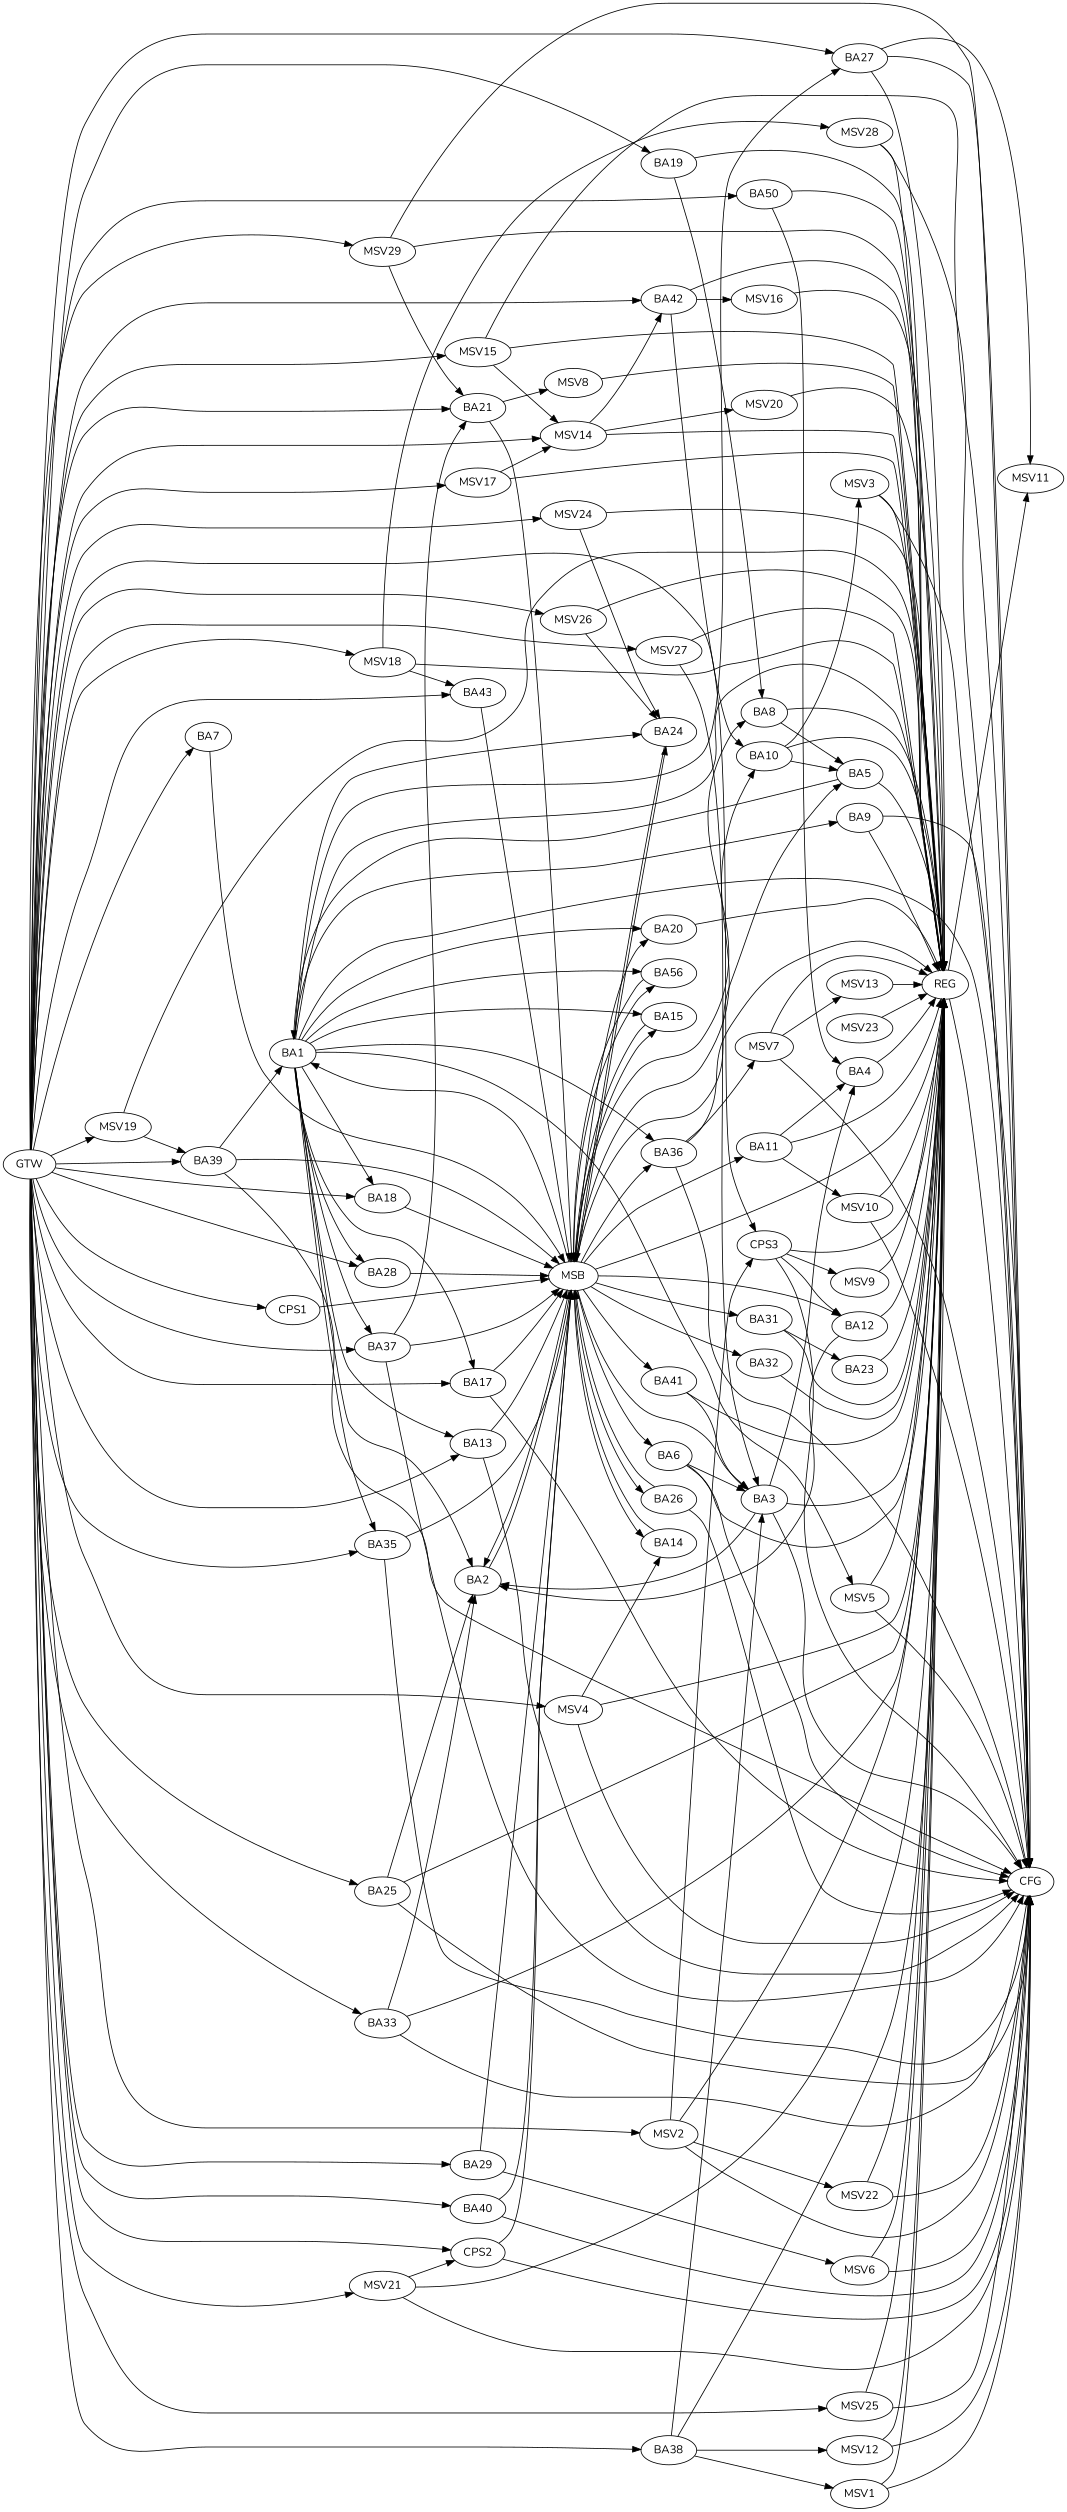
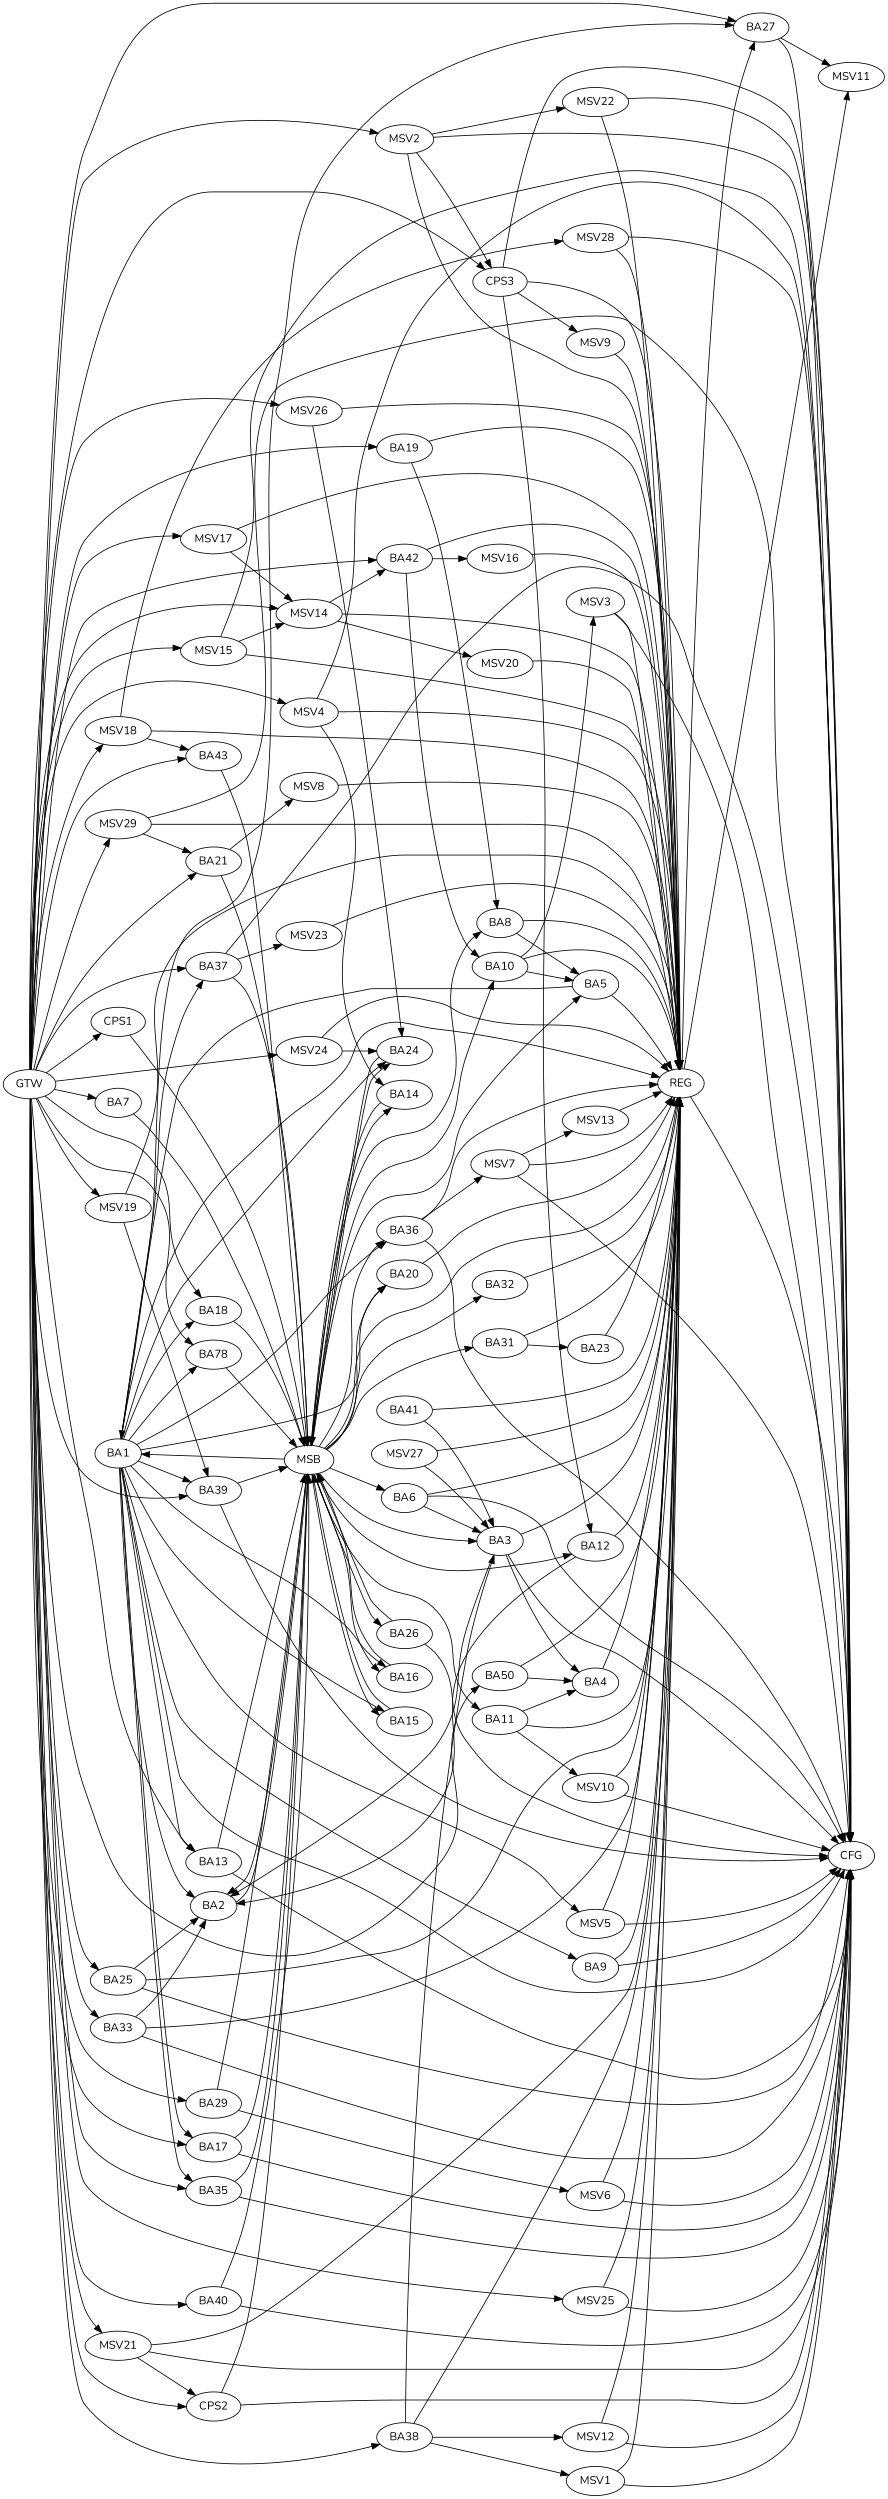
(937, 512) -> (699, 557)
(107, 639) -> none
(431, 905) -> (256, 953)
(669, 973) -> (405, 1678)
(248, 1110) -> (161, 1470)
(382, 1273) -> (214, 1355)
(612, 1329) -> none
